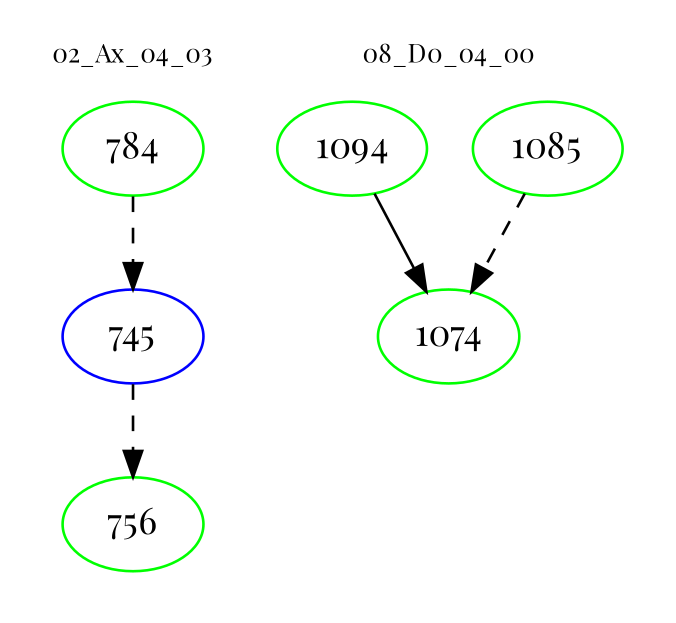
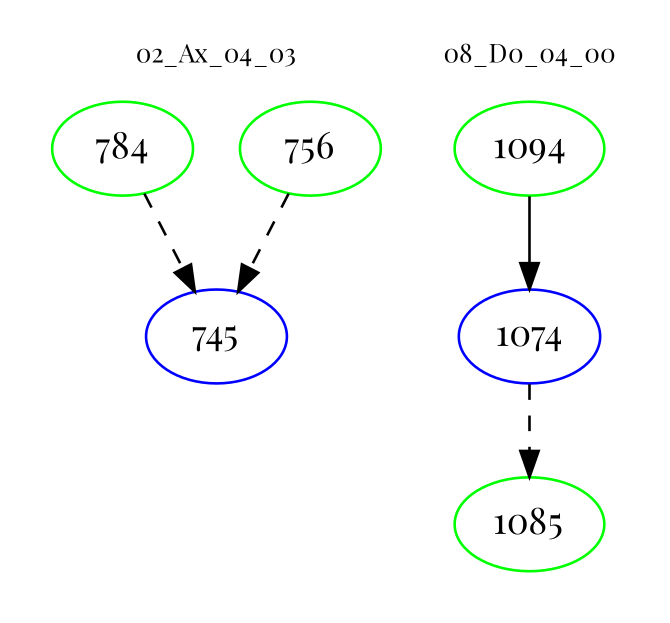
(505, 231) -> (529, 418)
(449, 336) -> (529, 336)
(133, 418) -> (269, 231)
